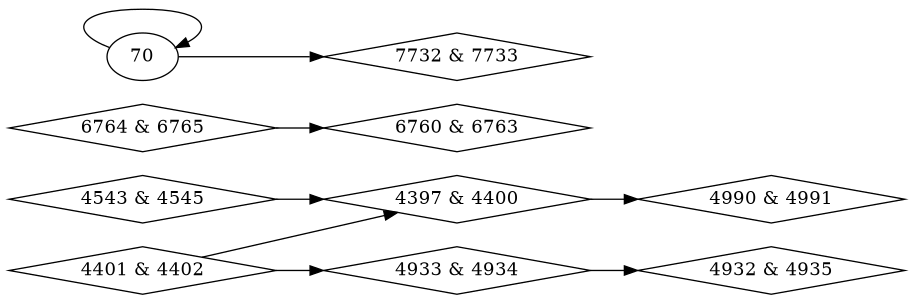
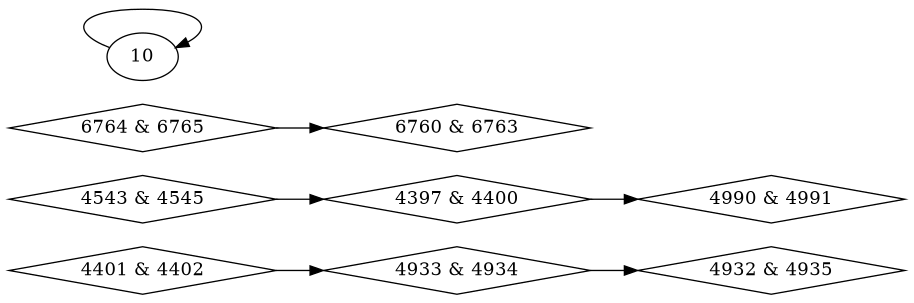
(143, 57) -> (143, 57)
(457, 57) -> none
(293, 236) -> none
